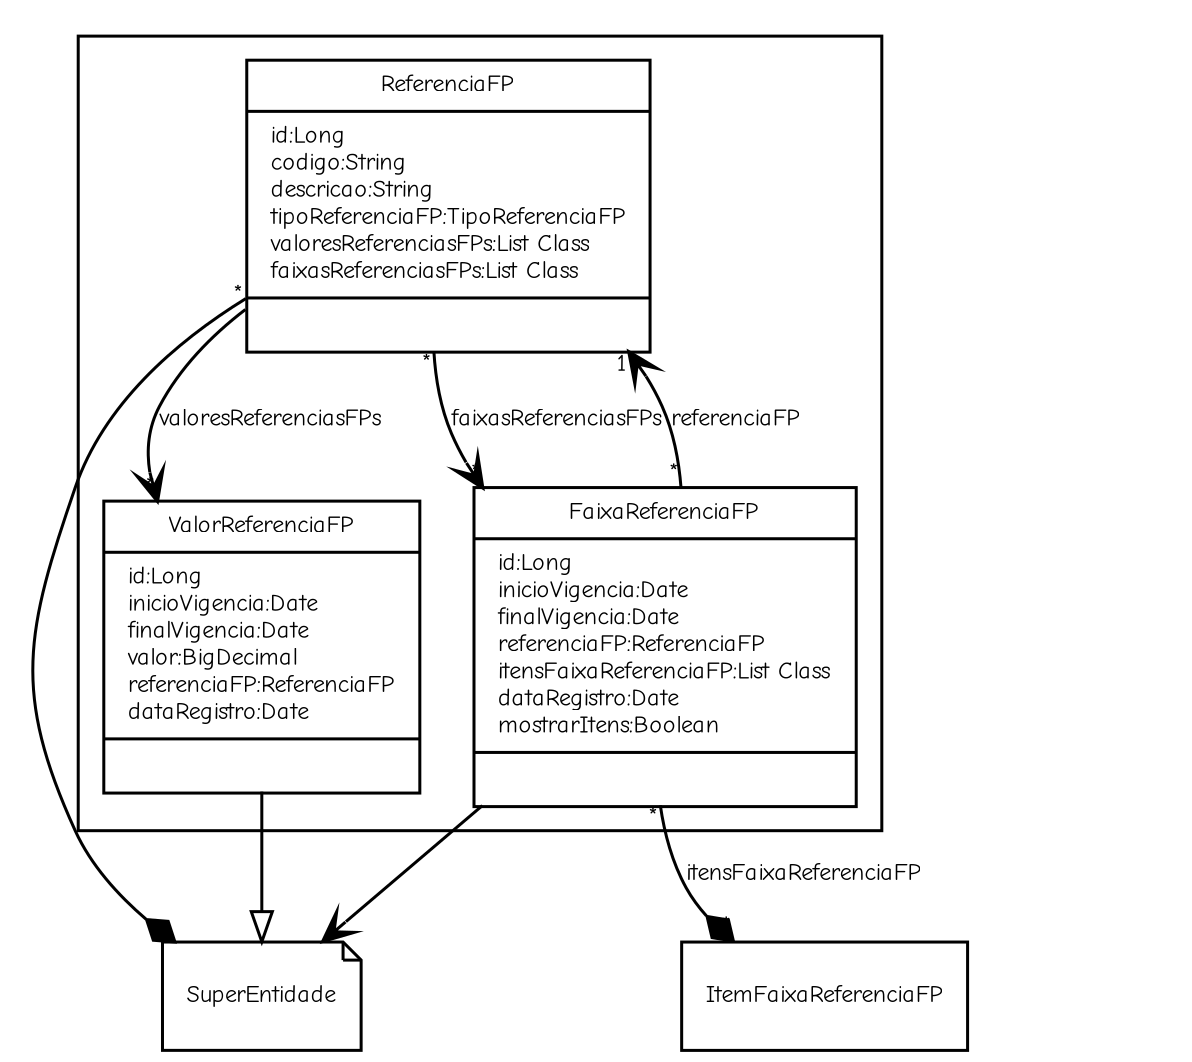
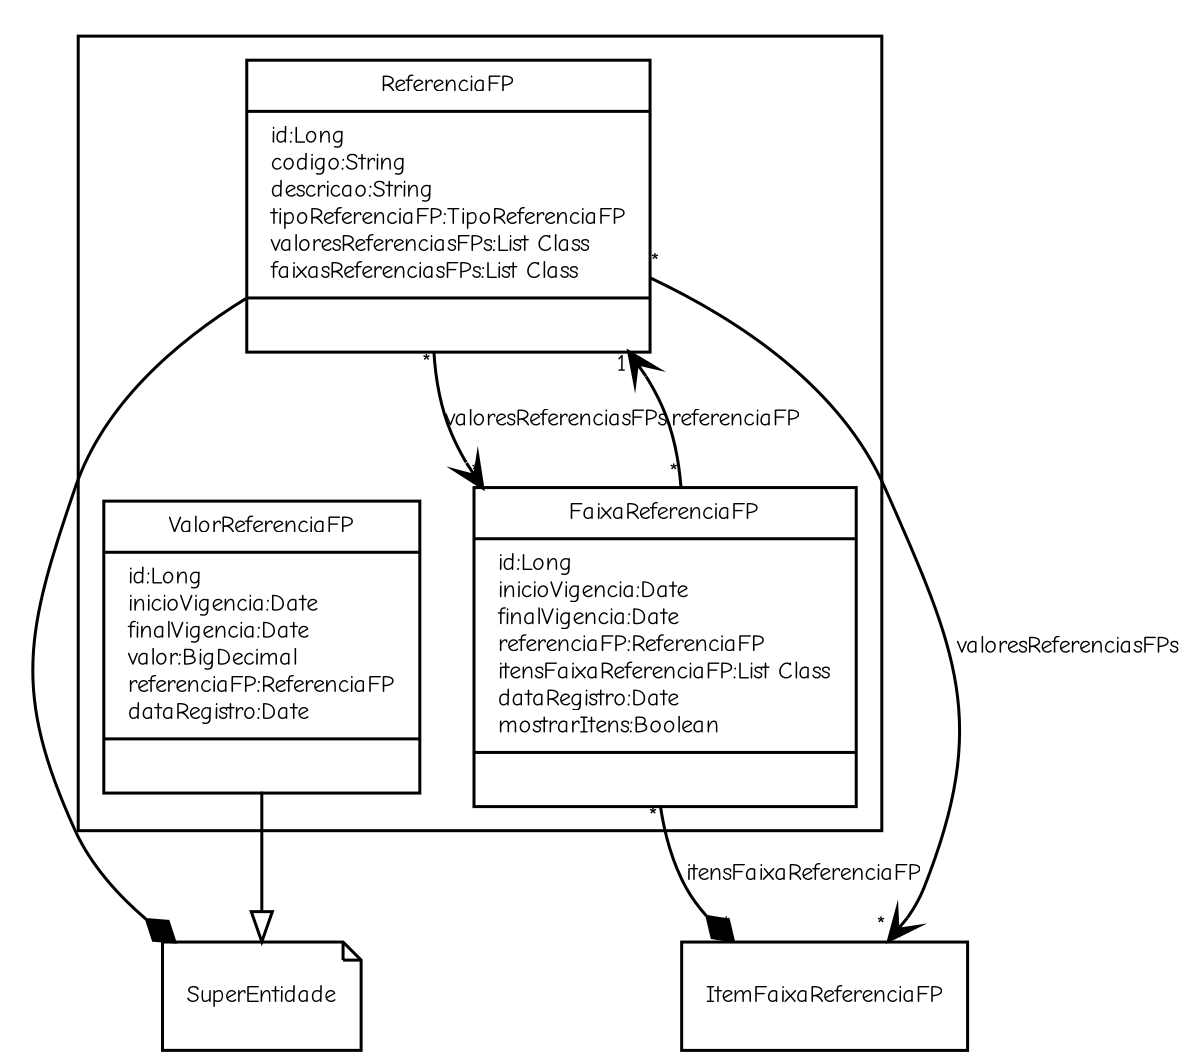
(176, 380) -> (911, 548)
(557, 420) -> (557, 420)
(414, 864) -> none
